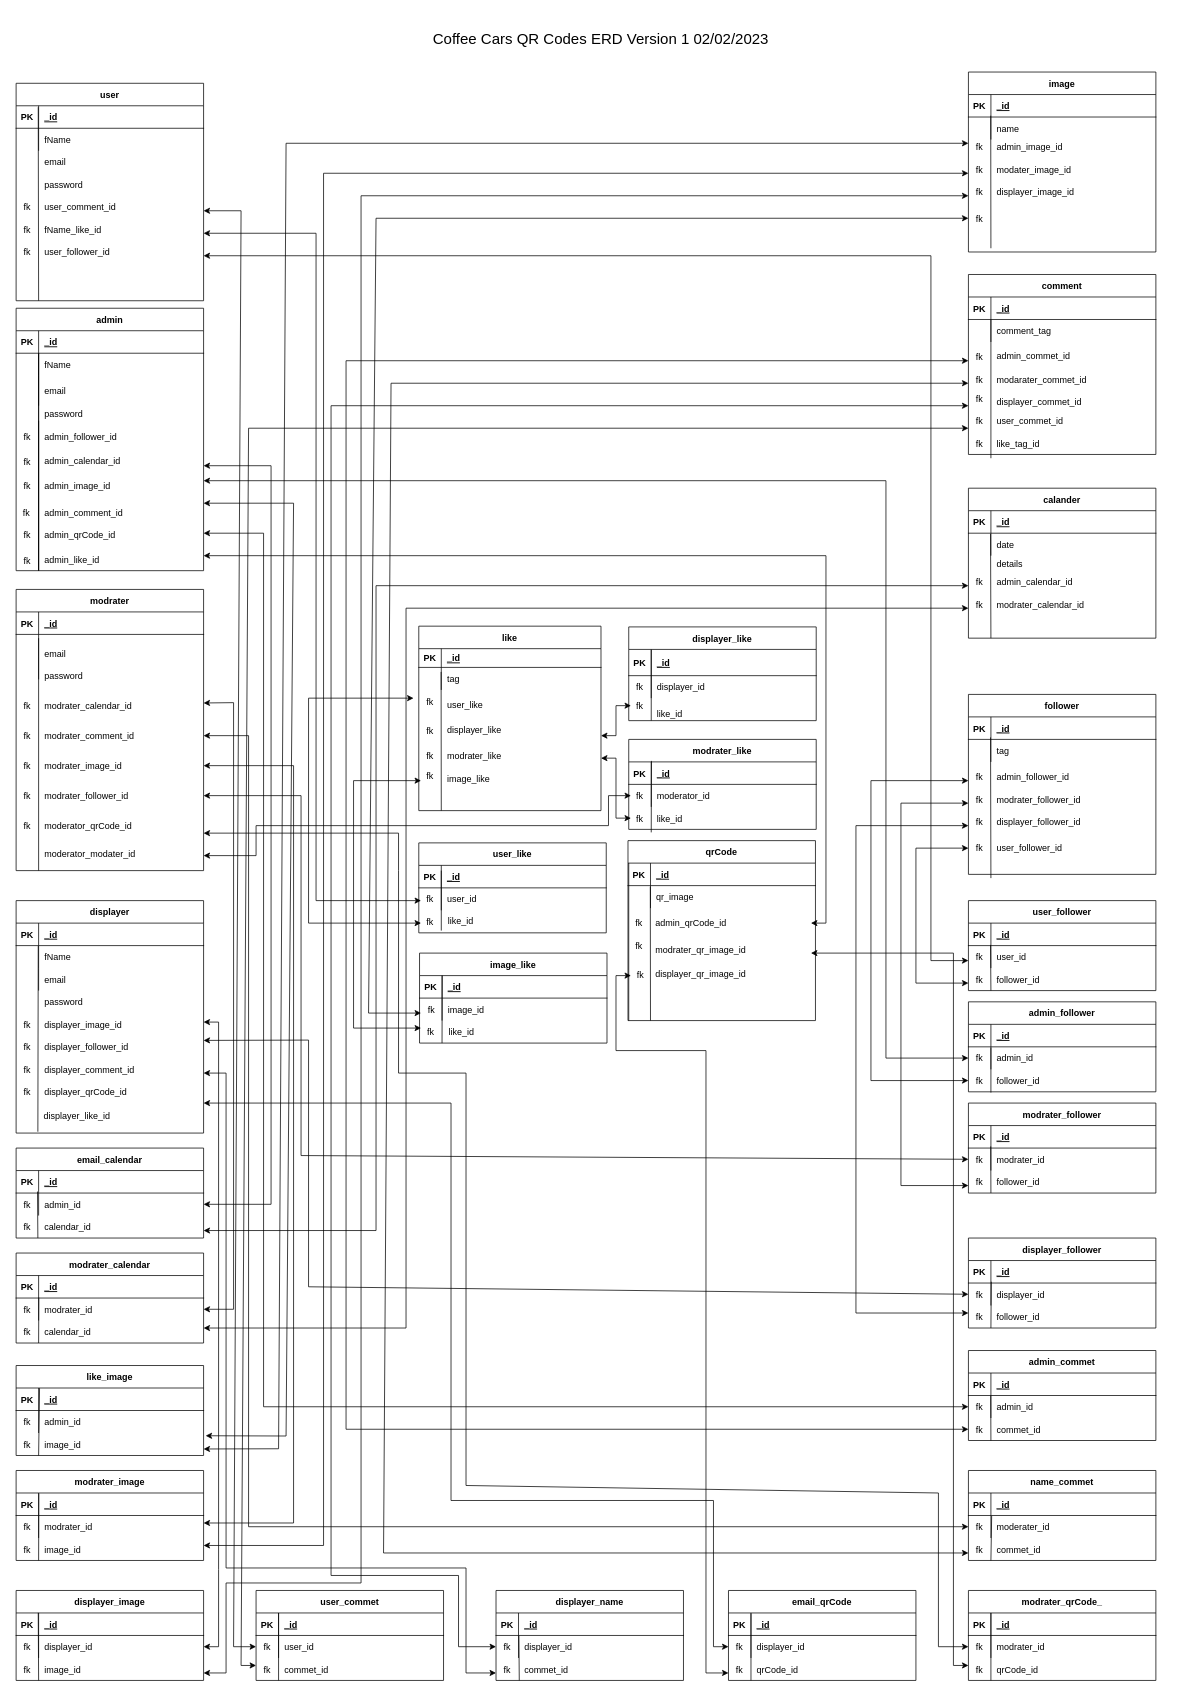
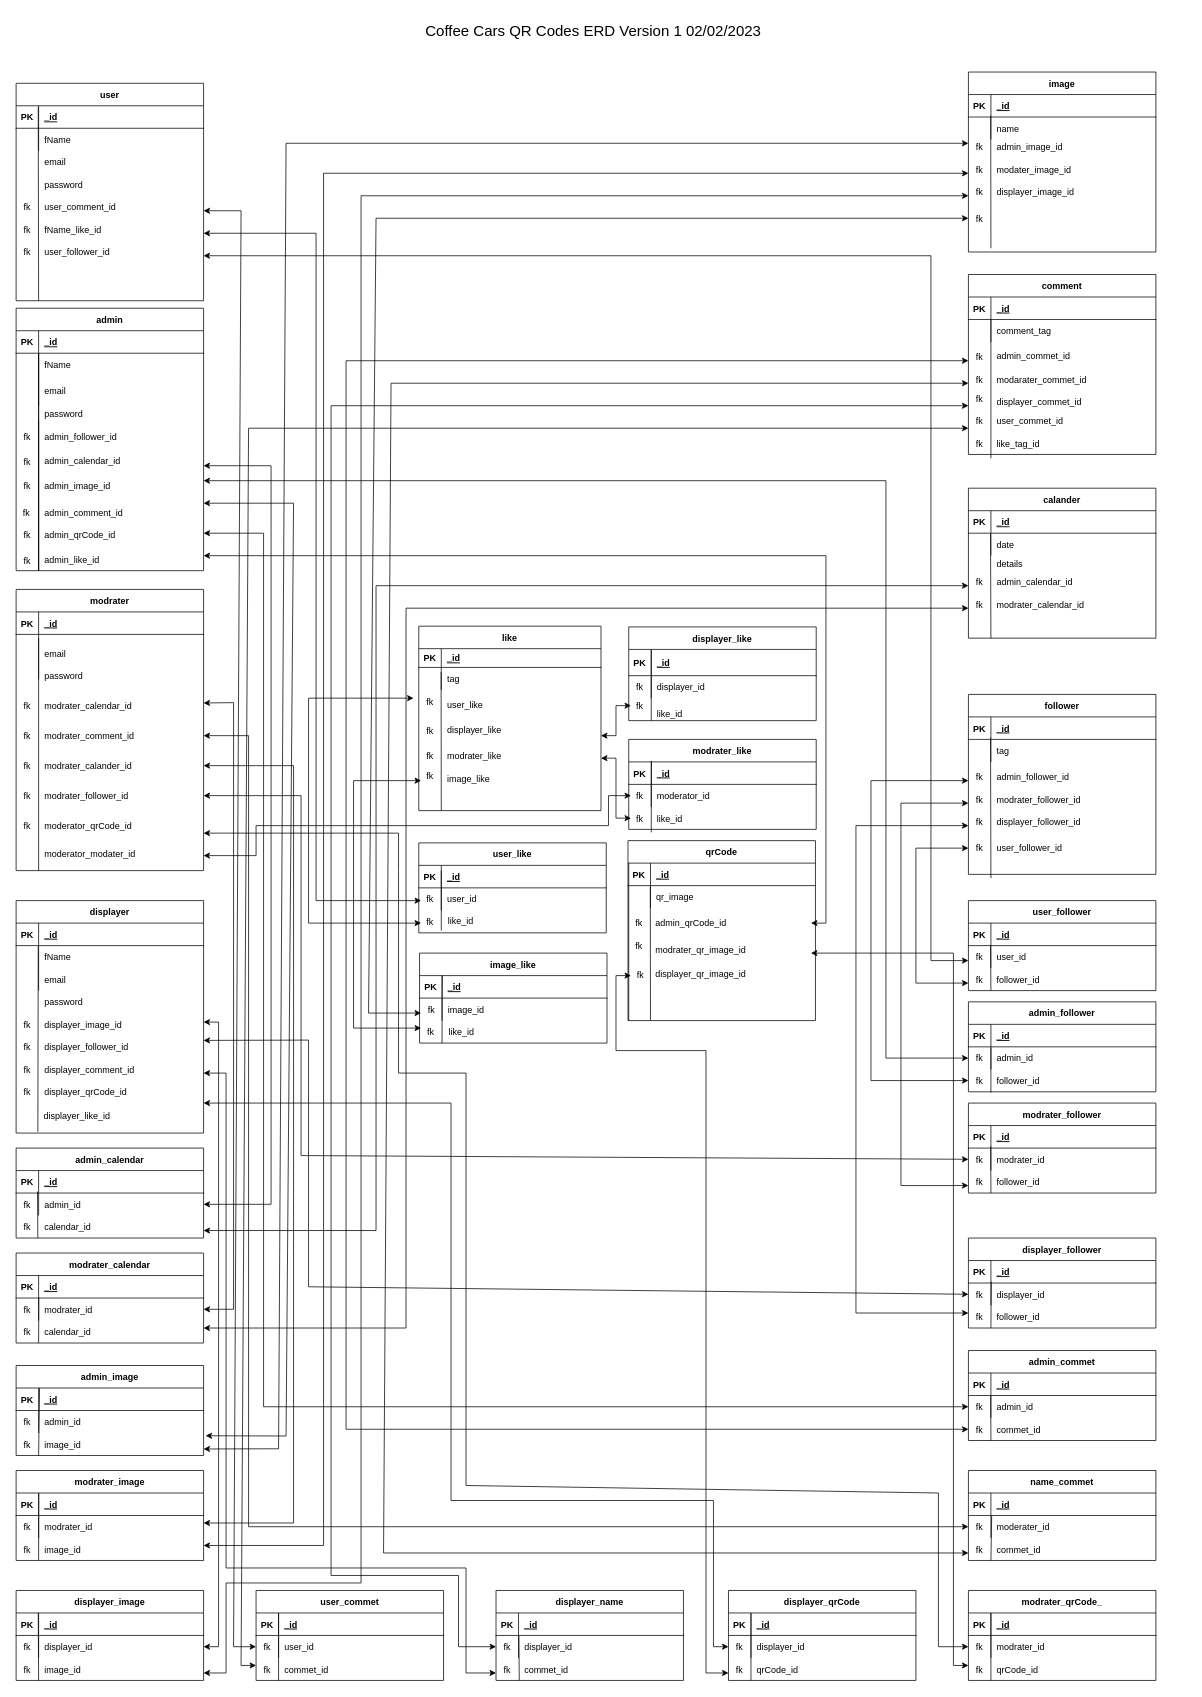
(601, 38) -> (594, 30)
(85, 766) -> (92, 766)
(110, 1160) -> (110, 1160)
(110, 1377) -> (110, 1377)
(822, 1602) -> (822, 1602)
